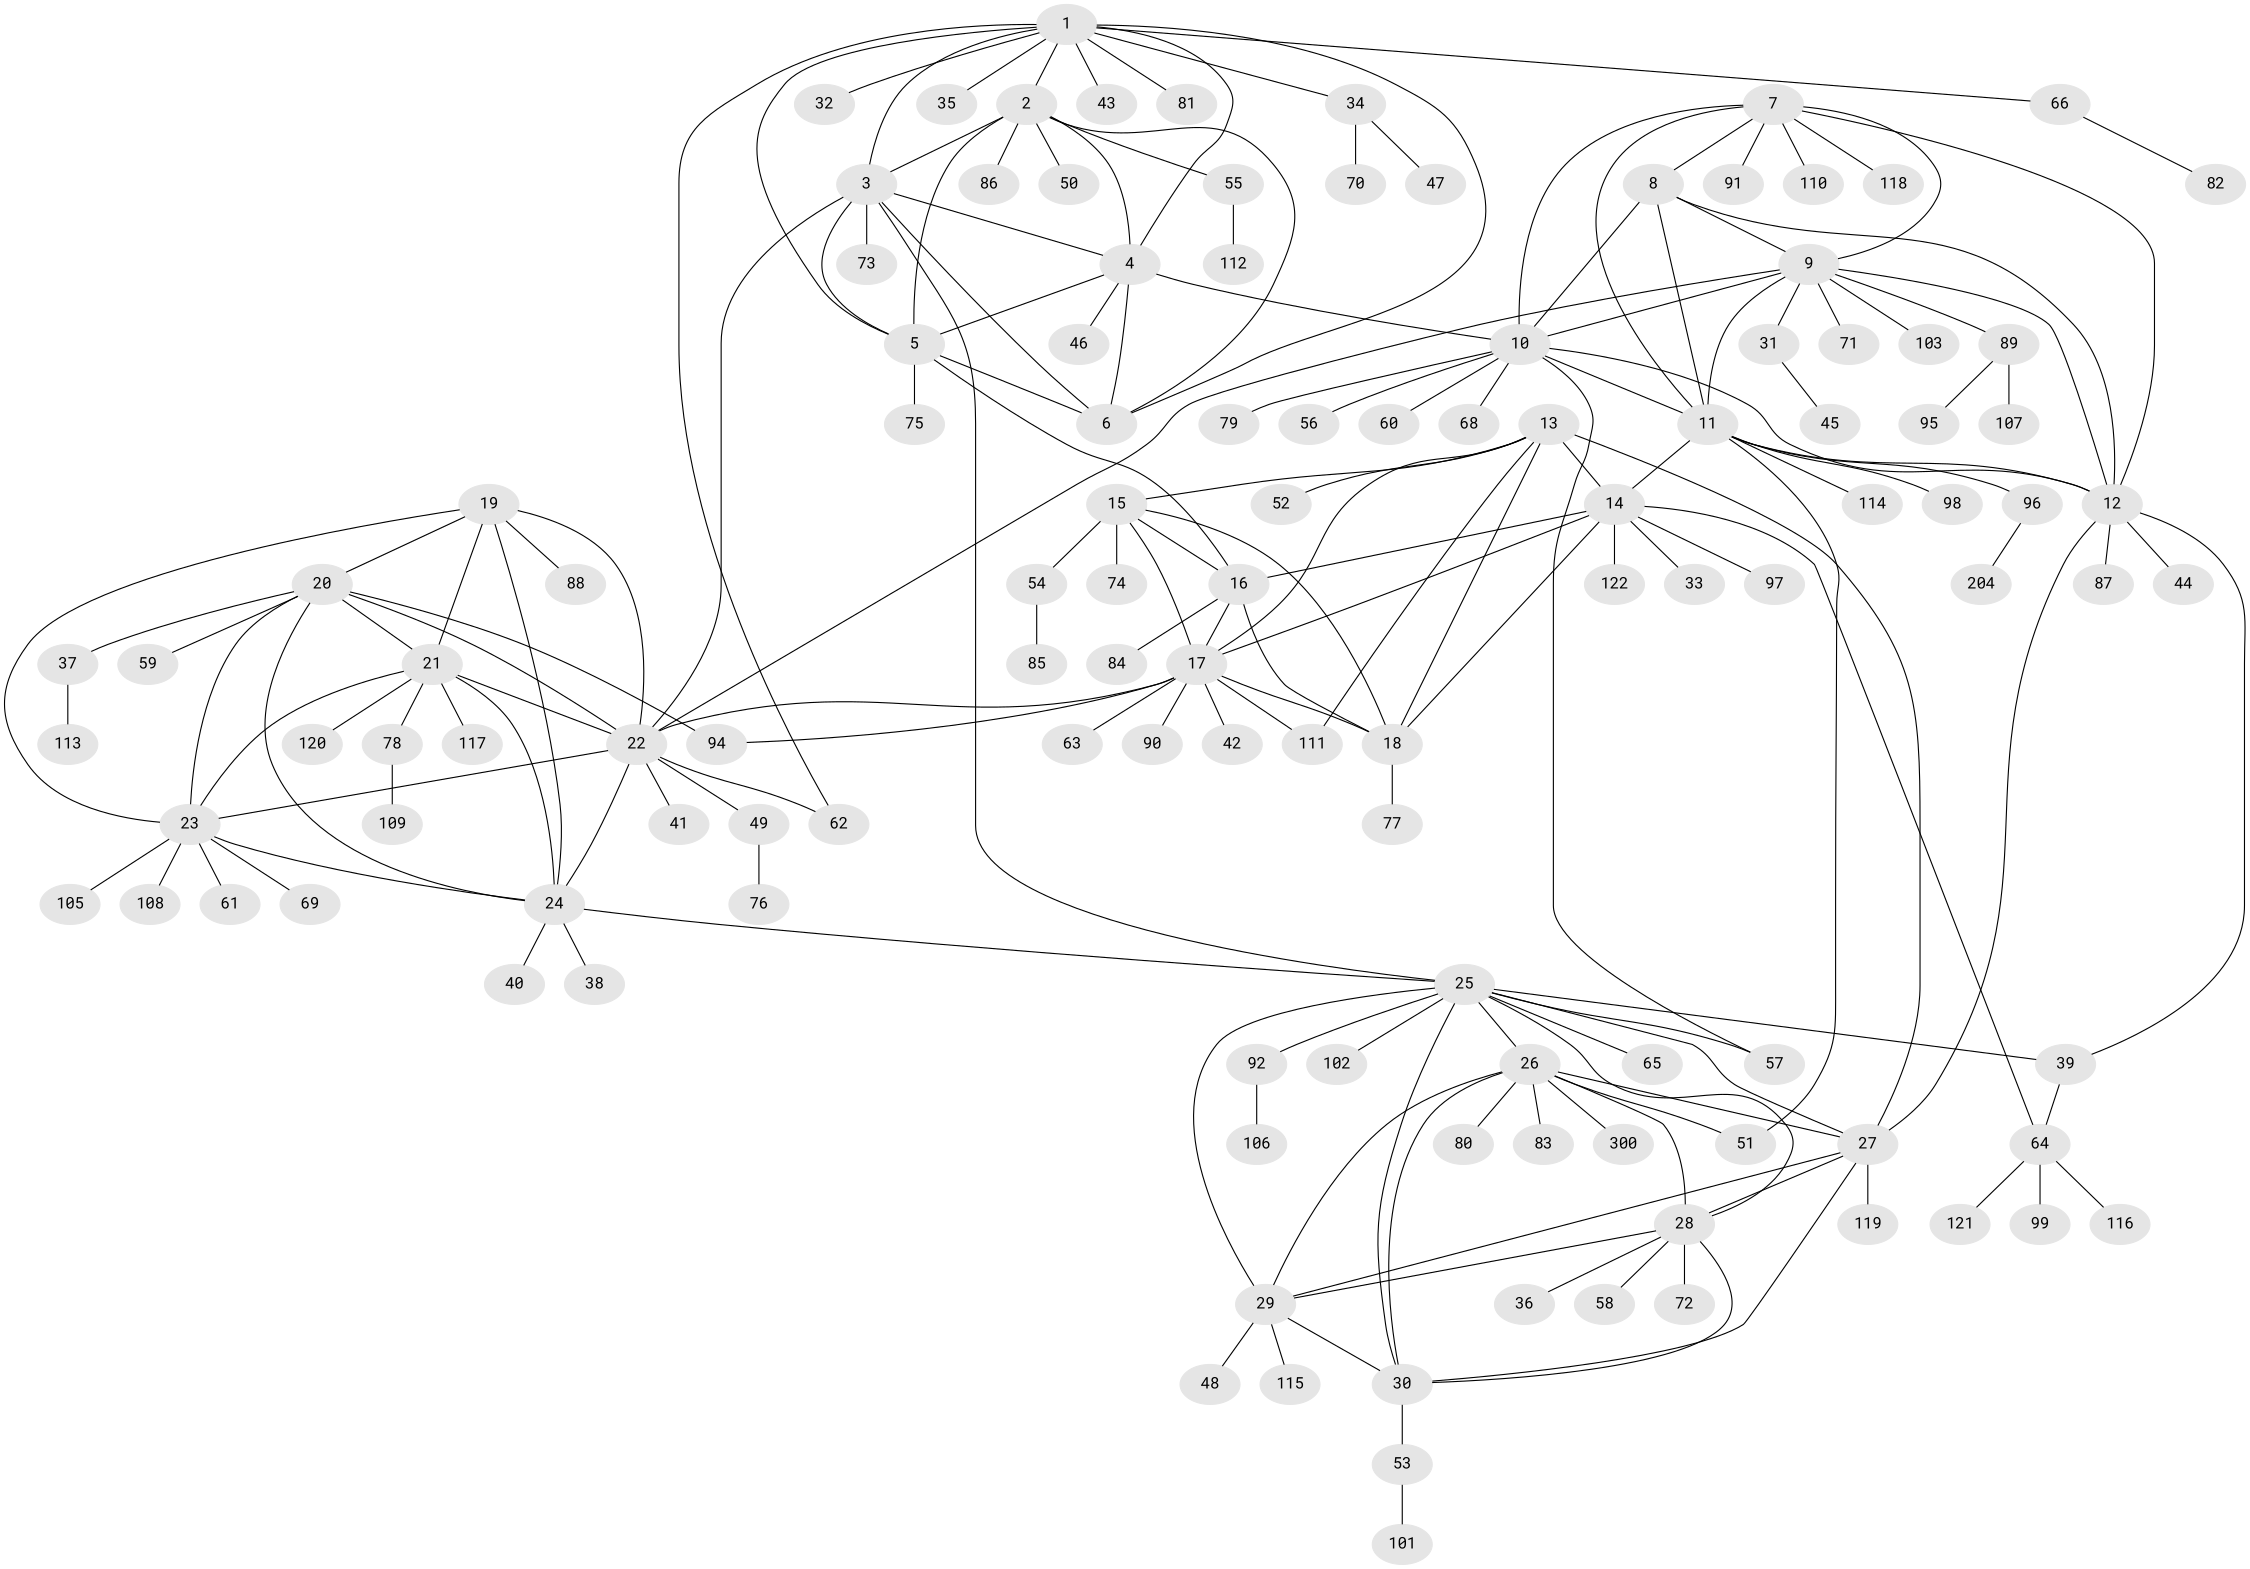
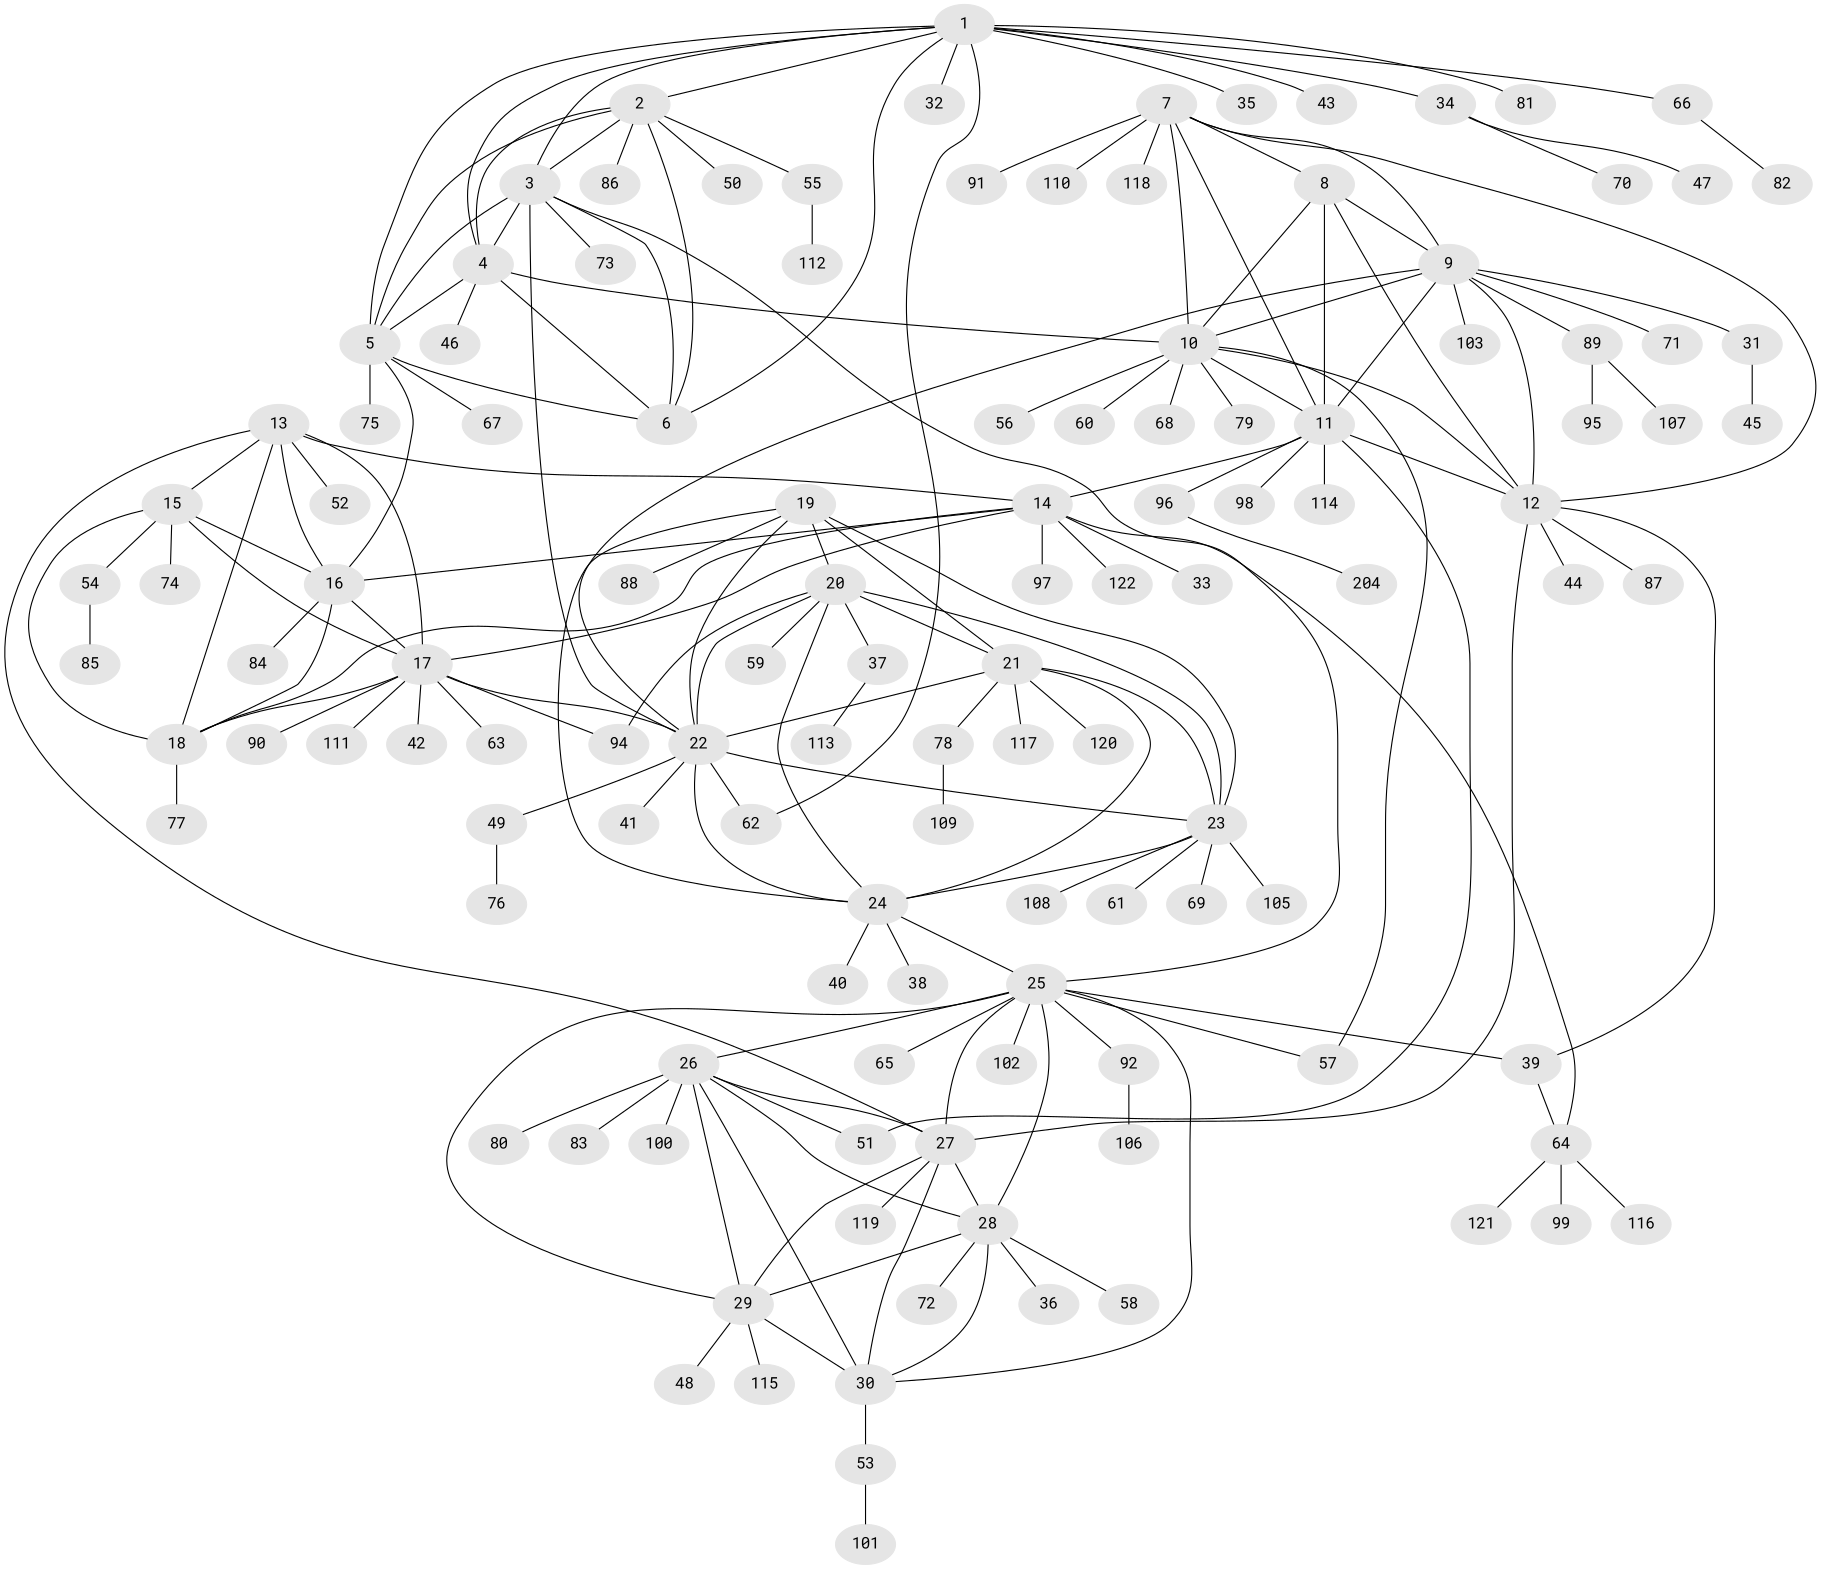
none -> (492, 424)
(1420, 588) -> (294, 508)
(1623, 1144) -> (659, 1144)
